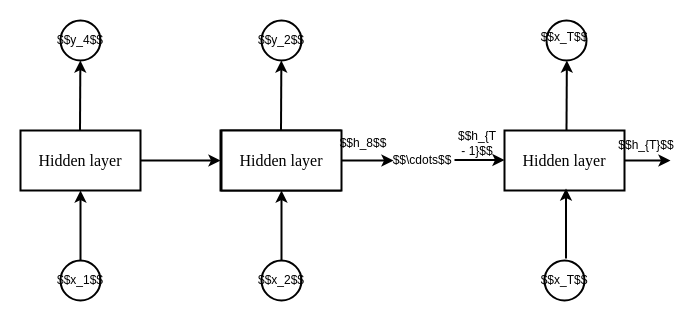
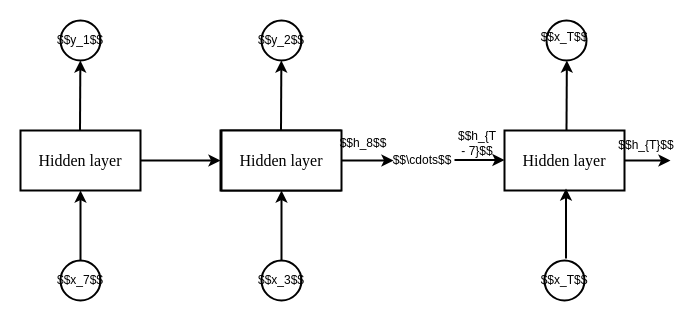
(81, 41) -> (81, 41)
(478, 144) -> (478, 144)
(81, 281) -> (81, 281)
(282, 281) -> (282, 281)
